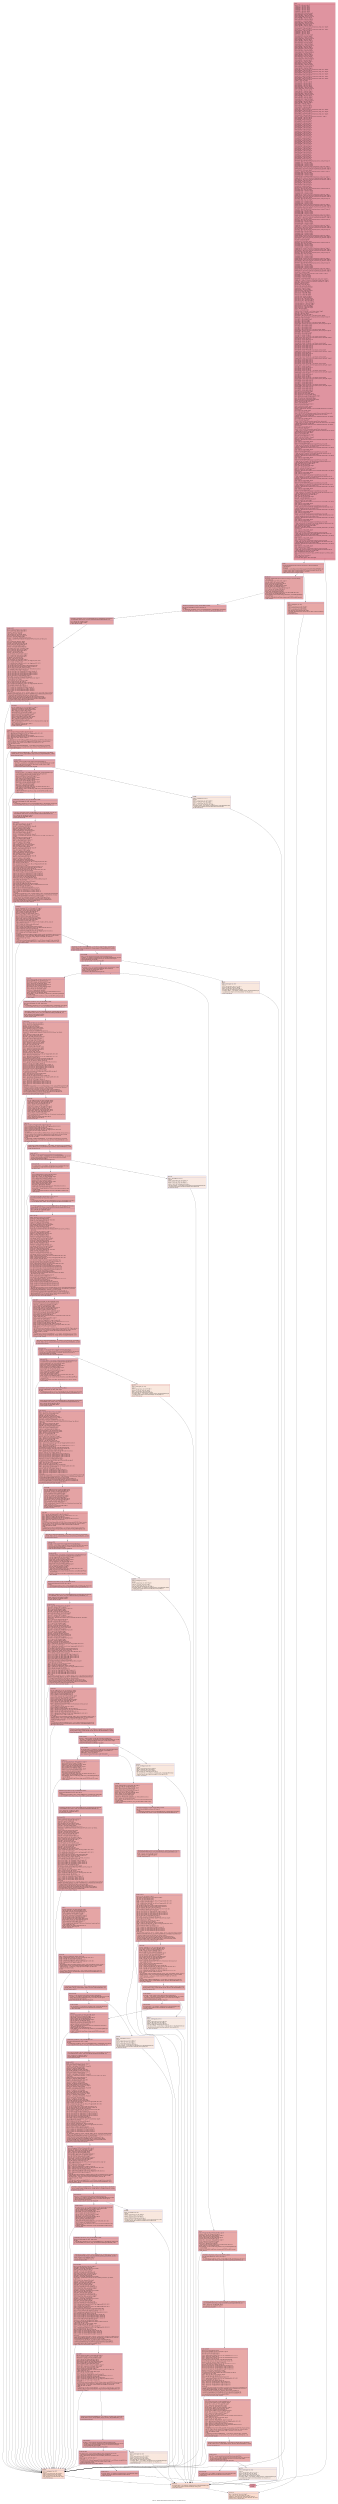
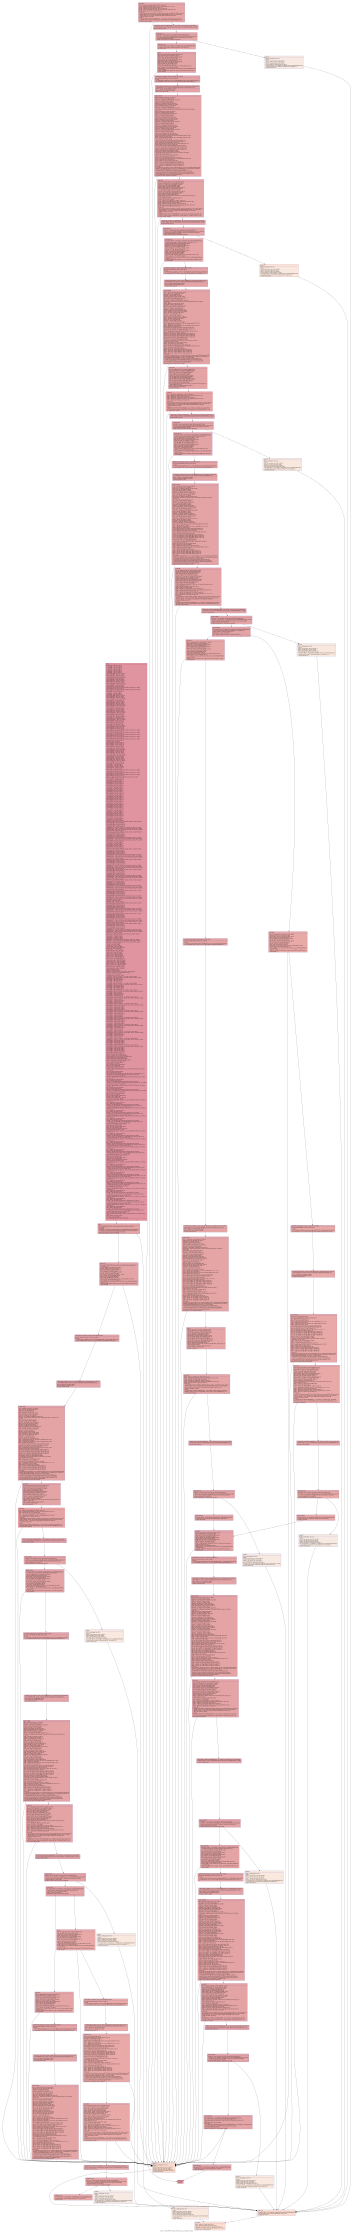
(305, 608) -> (190, 2213)
(46, 1109) -> none
